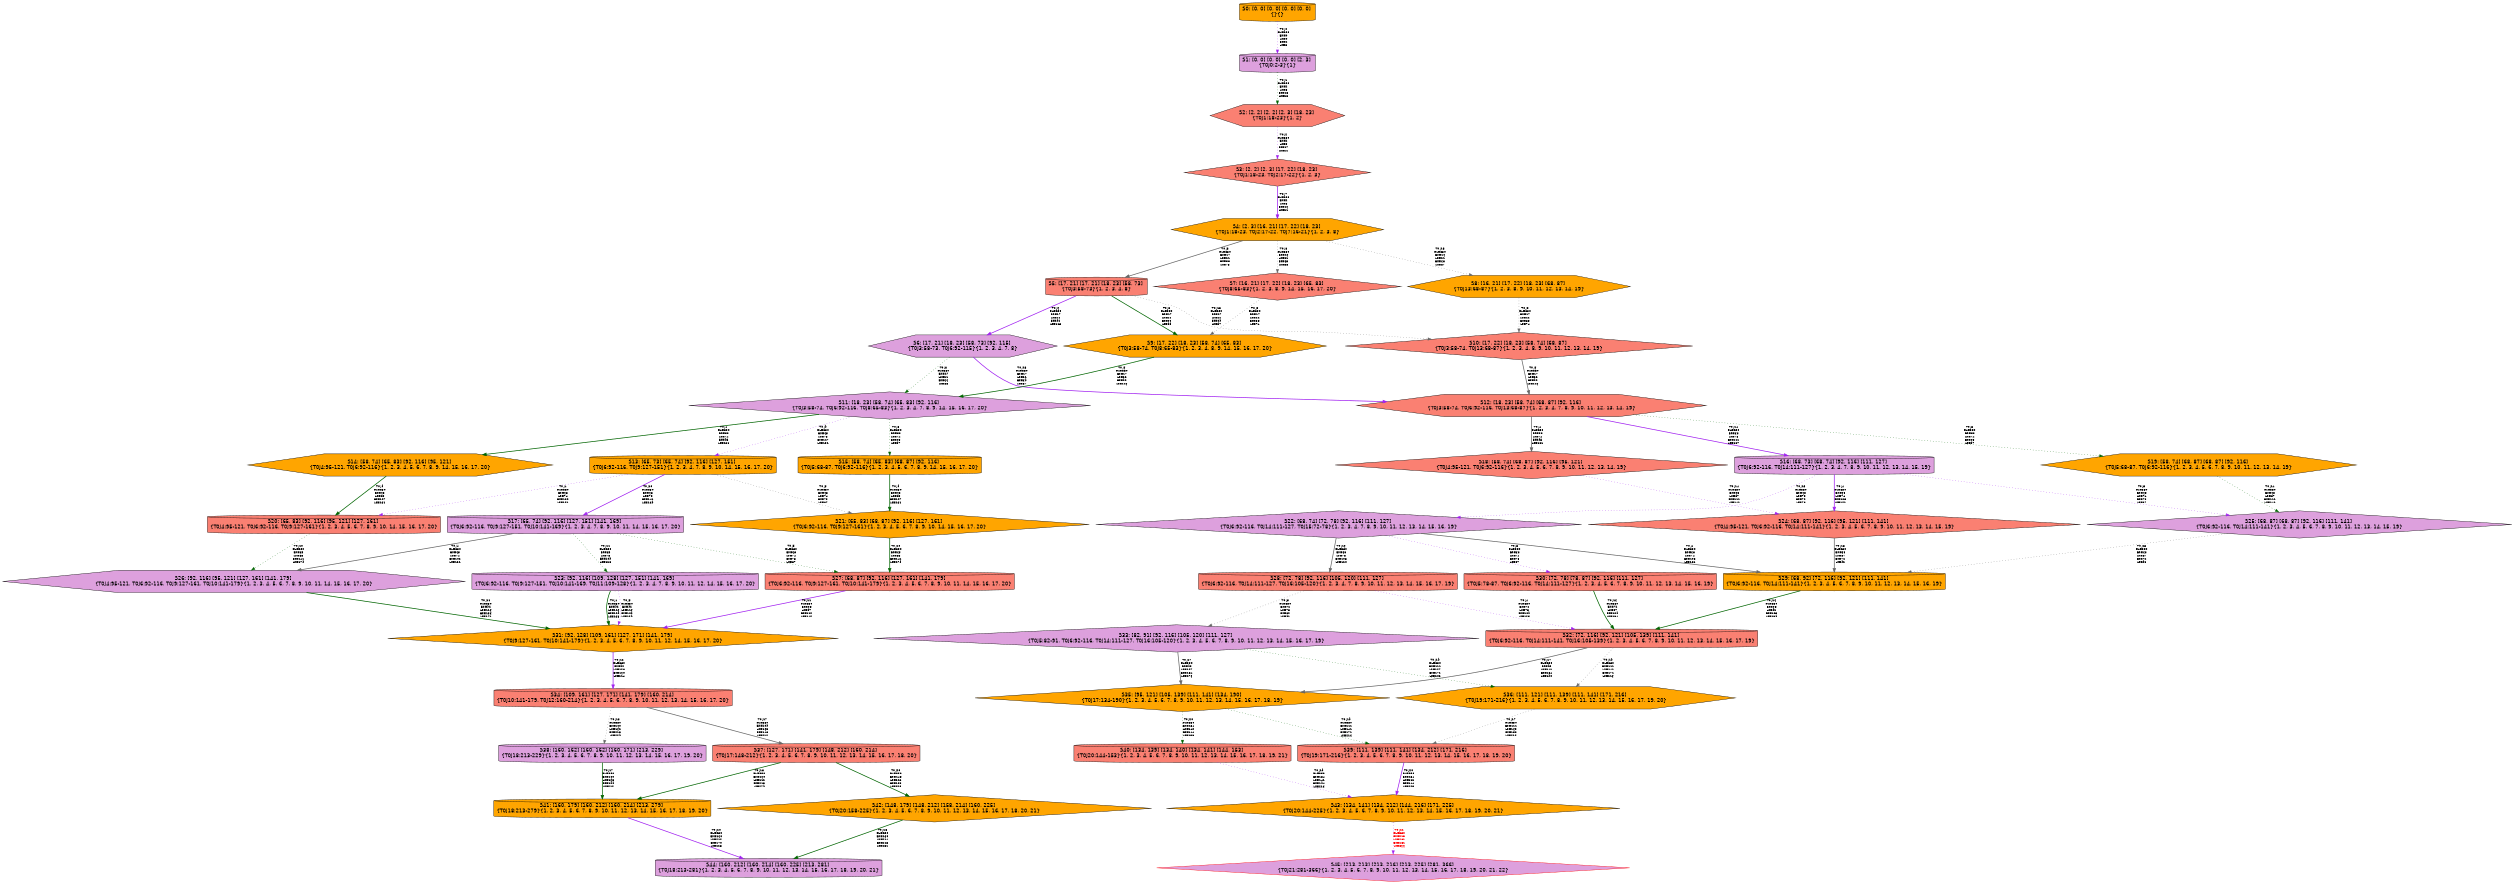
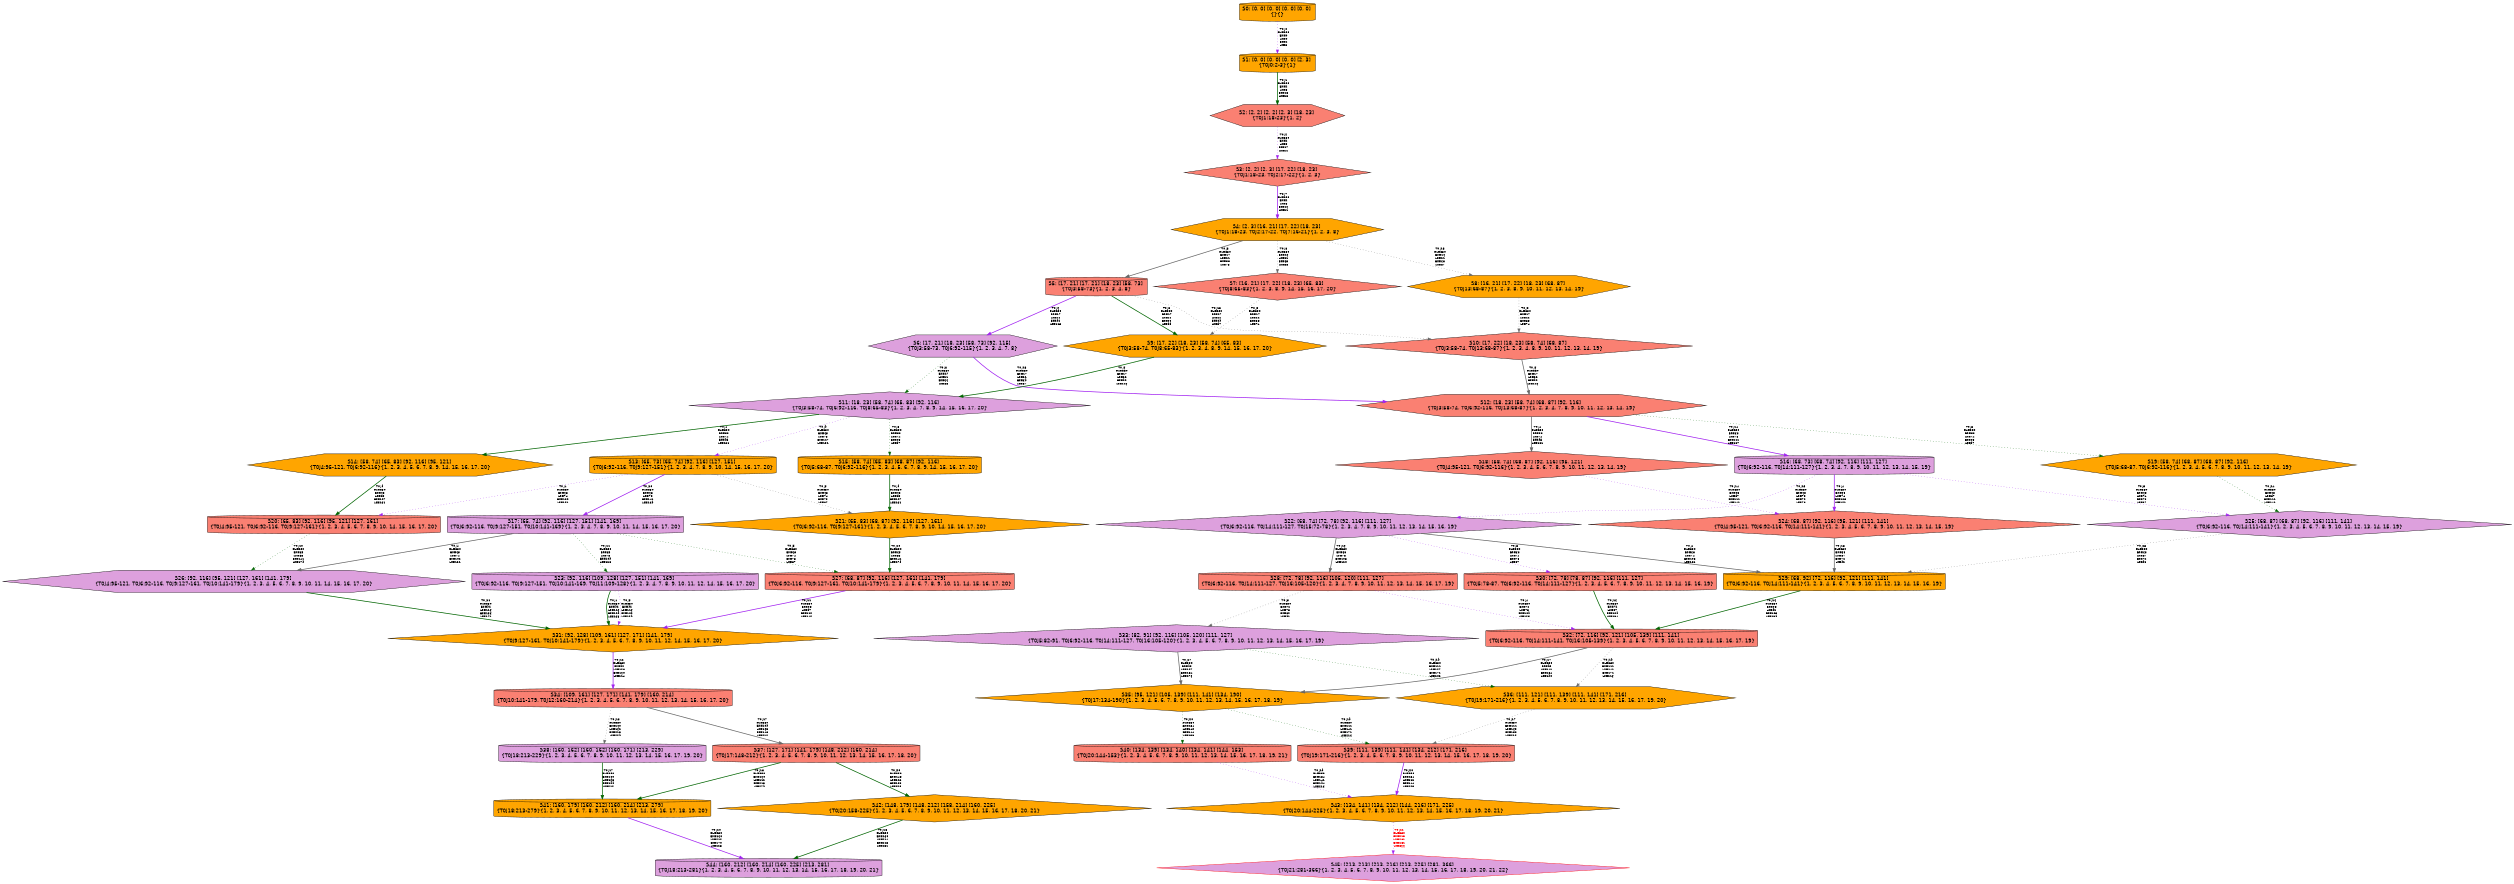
(1277, 63) -> (1277, 63)
(1277, 86) -> (1277, 86)
